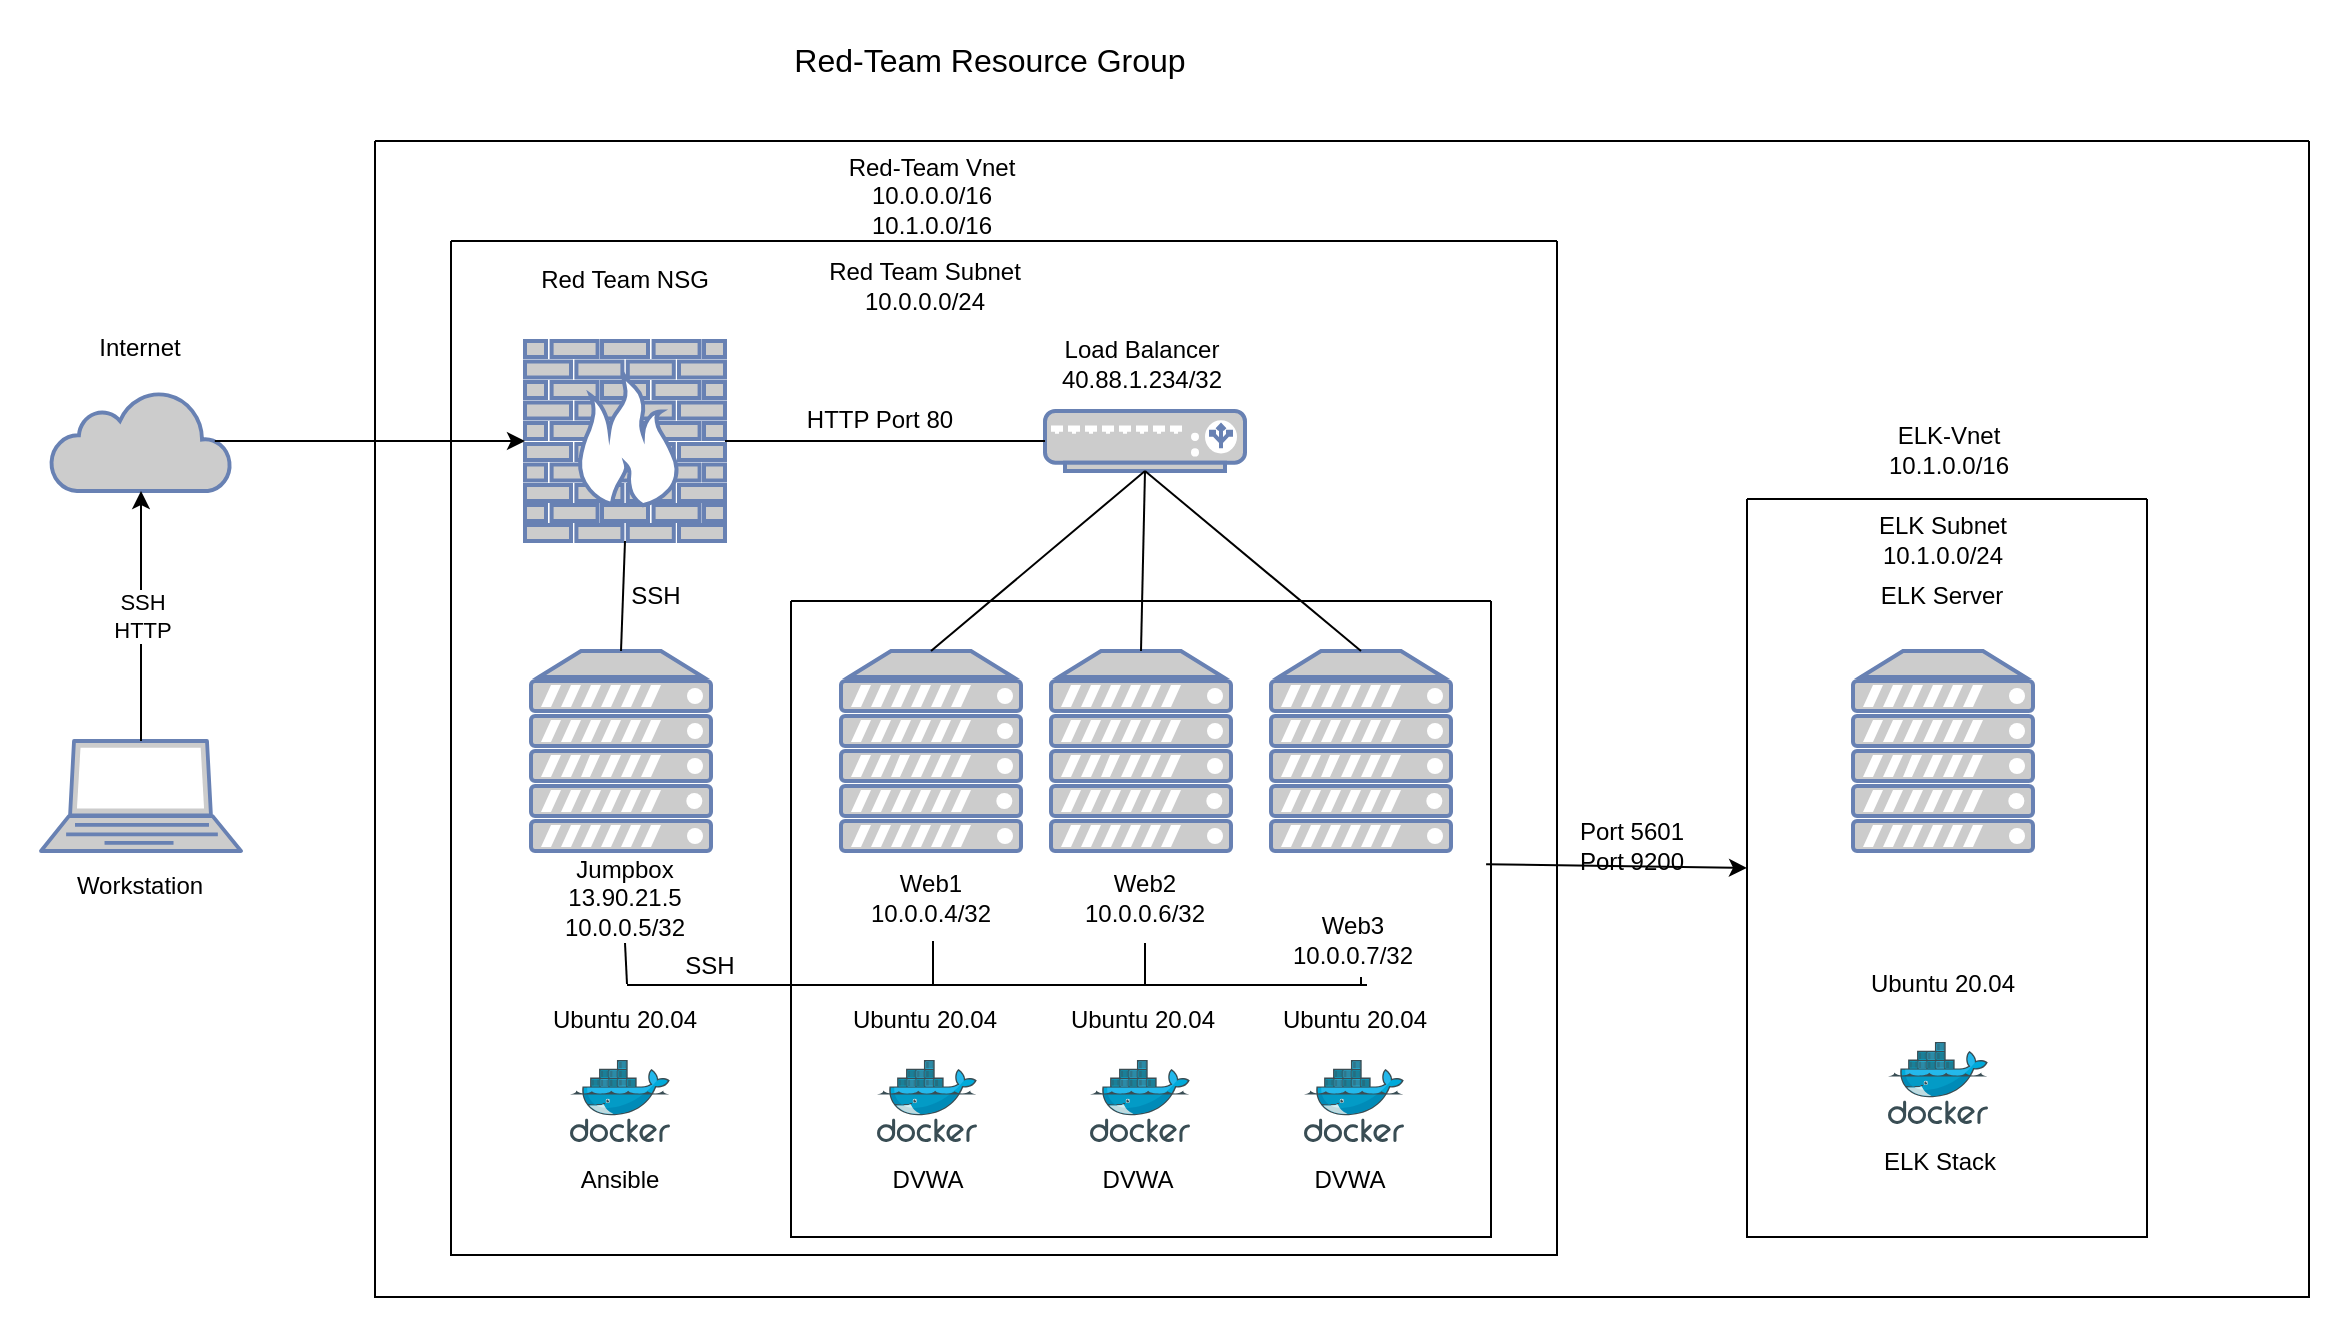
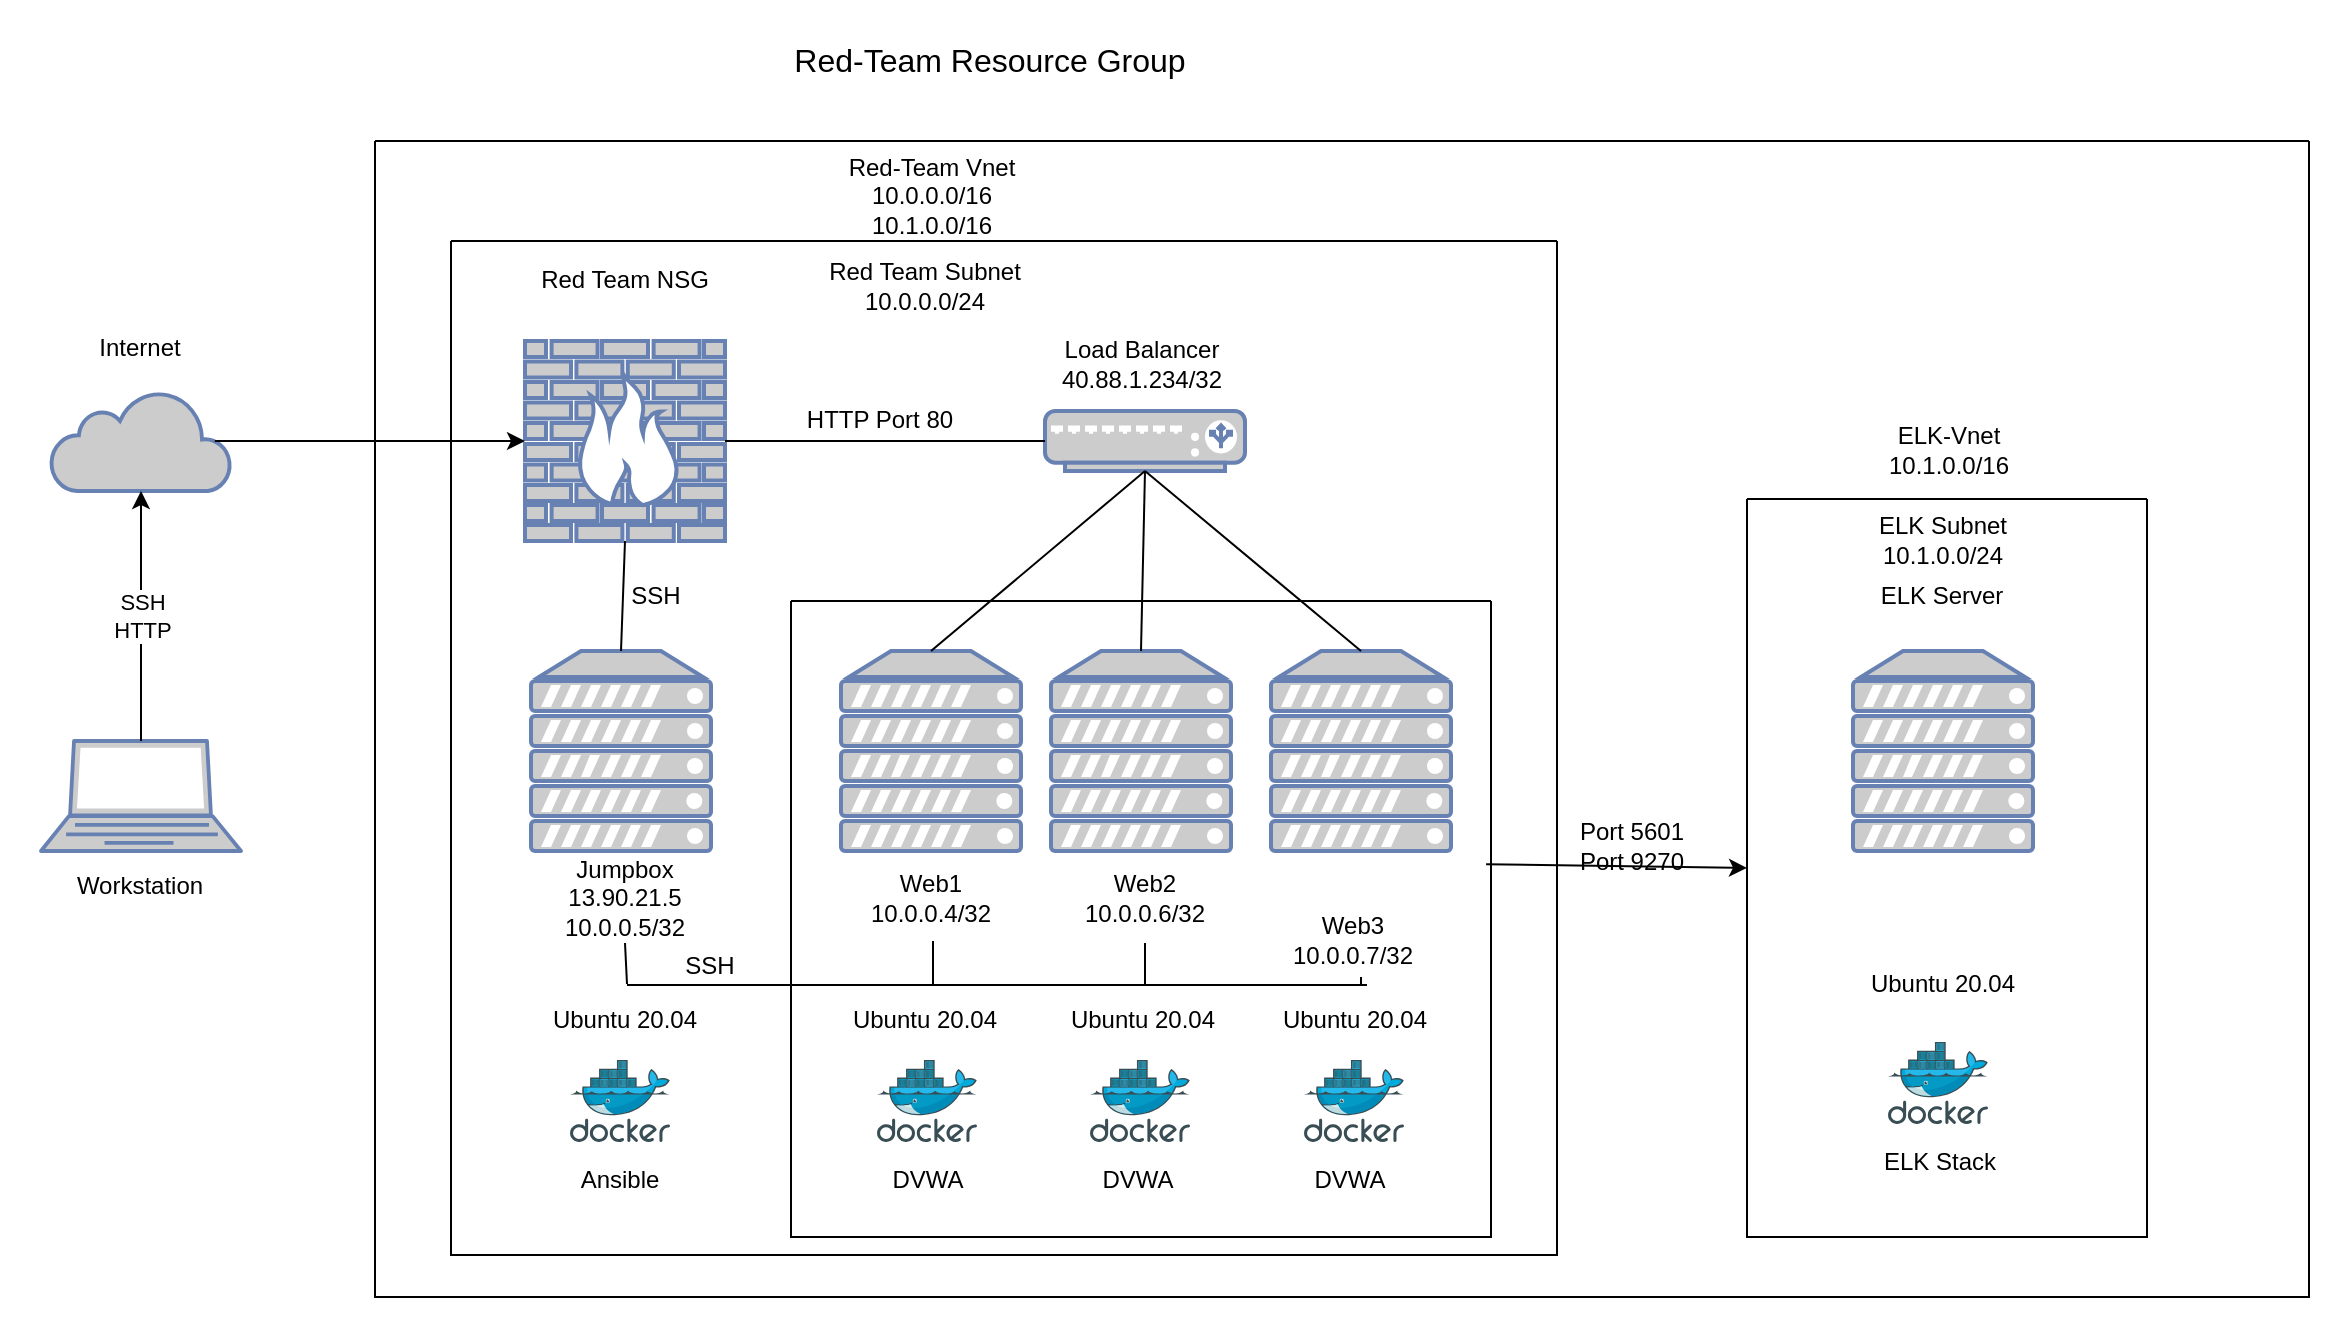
(1633, 847) -> (1633, 847)
